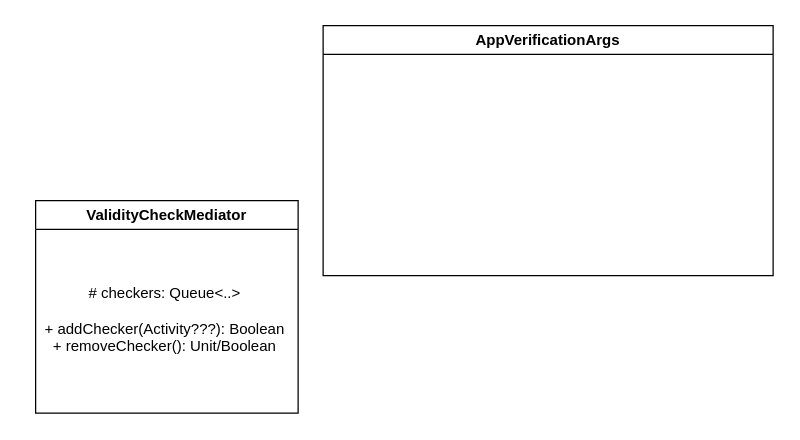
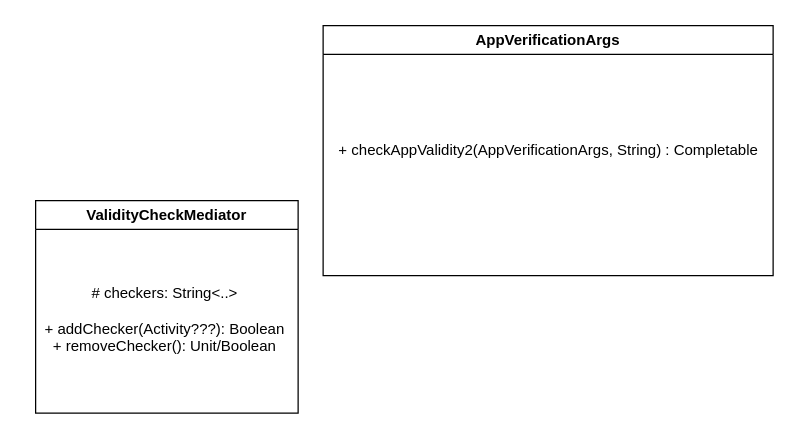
none -> (548, 151)
(165, 319) -> (165, 319)
